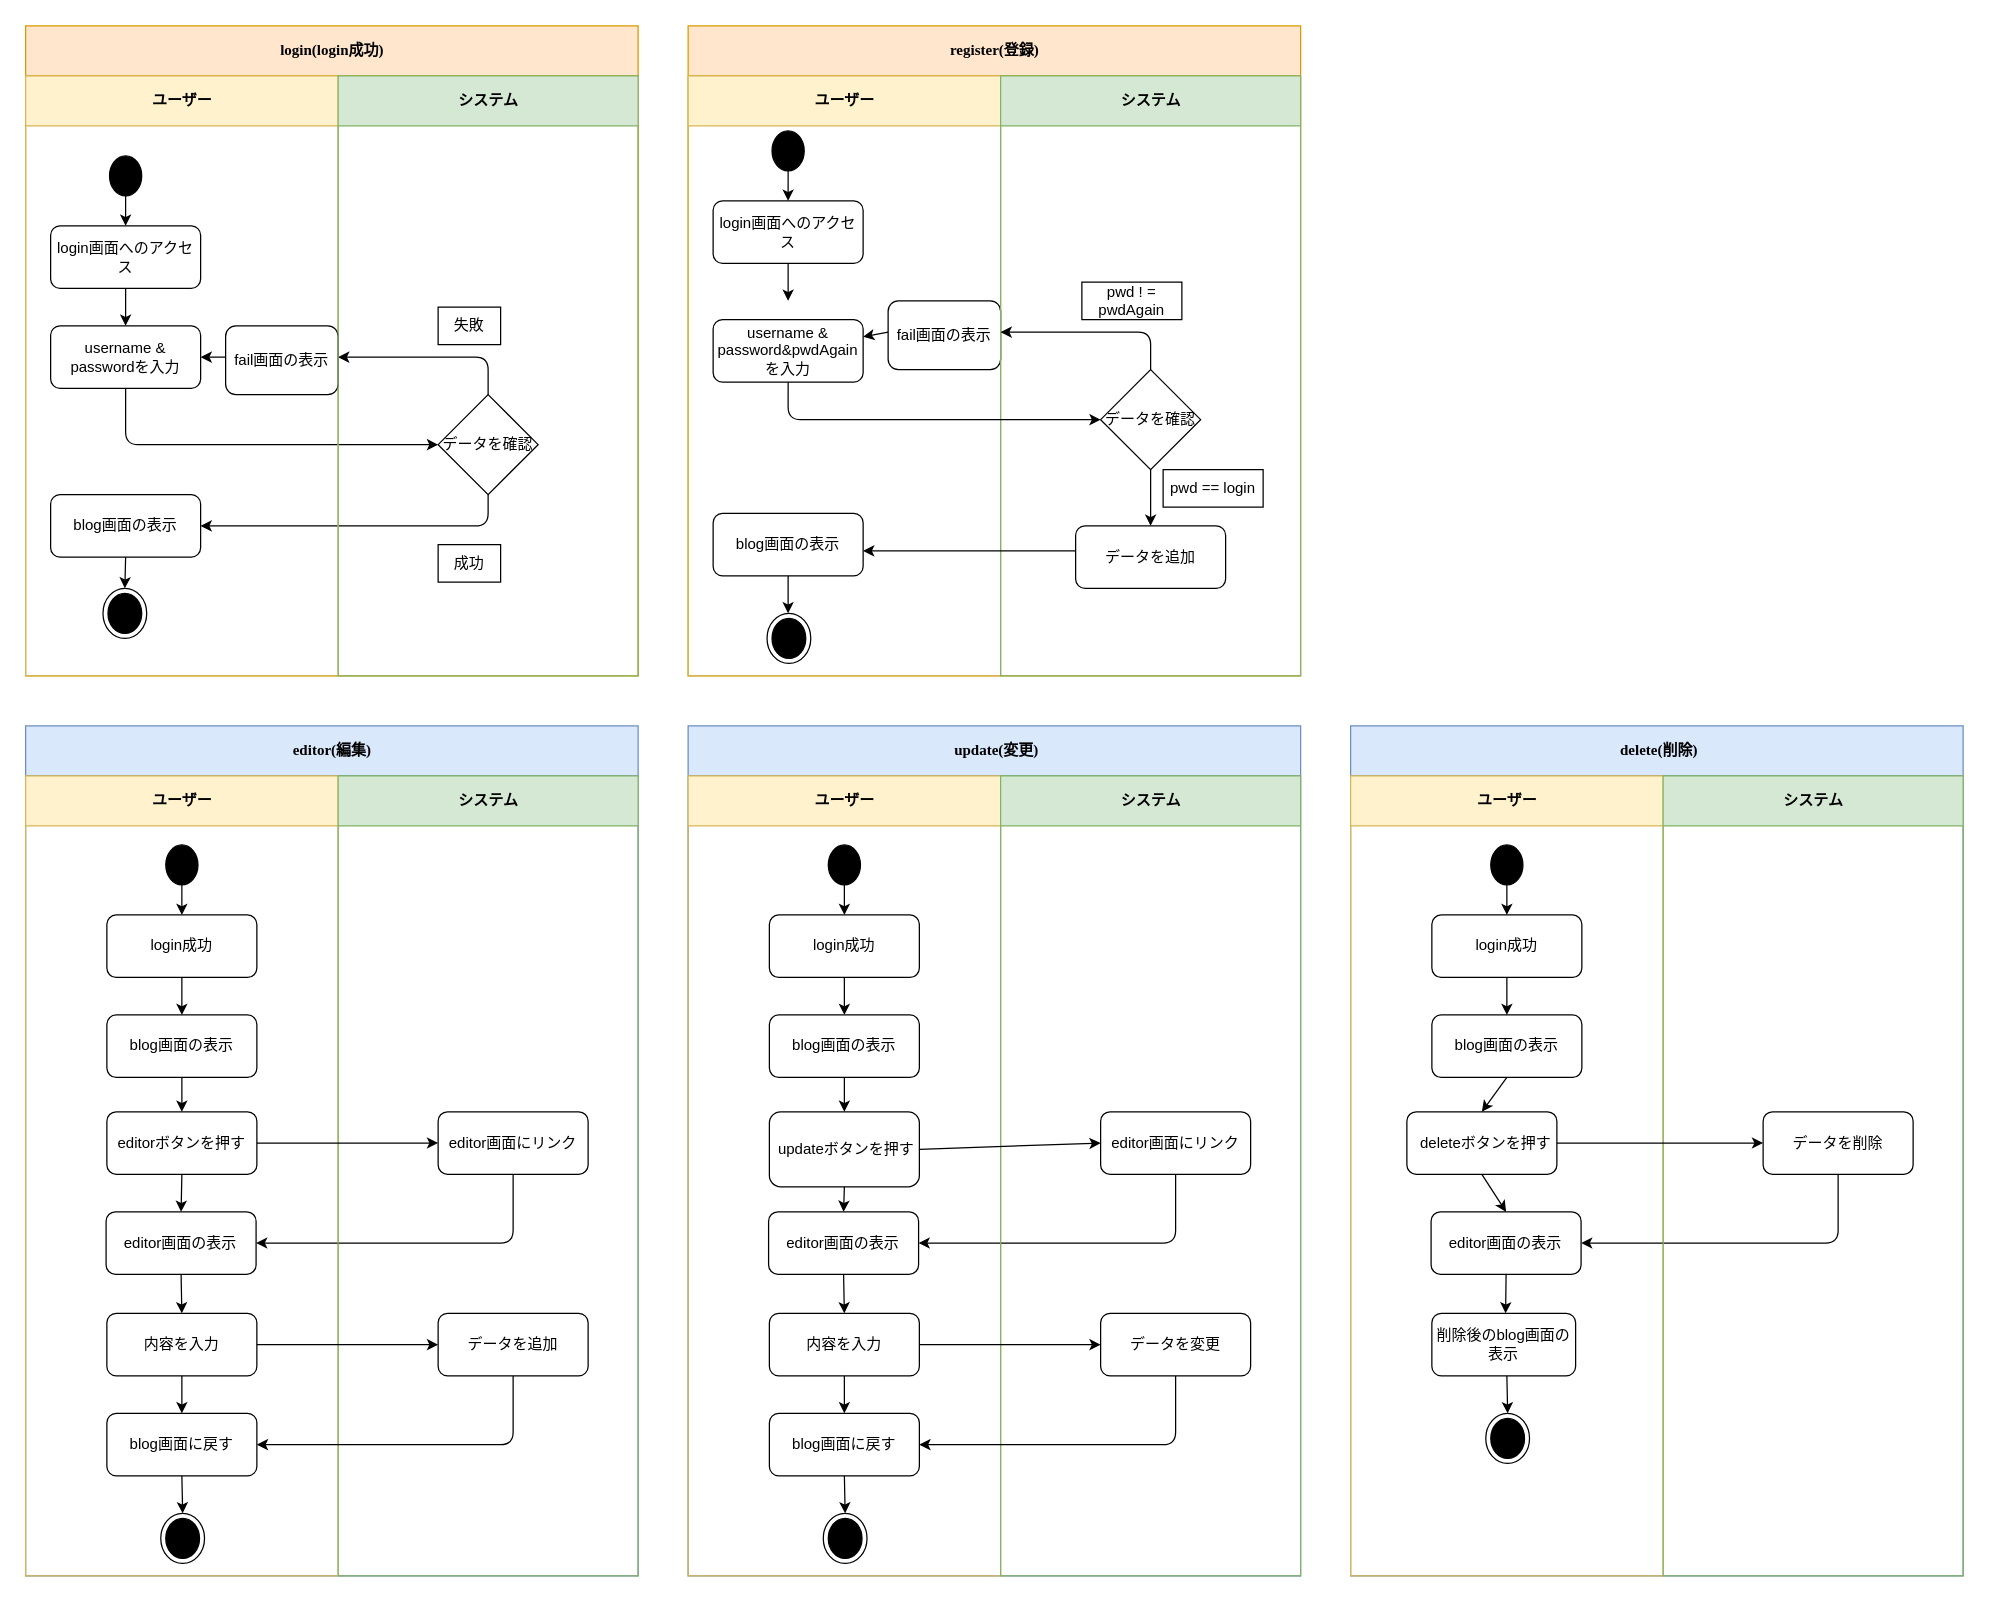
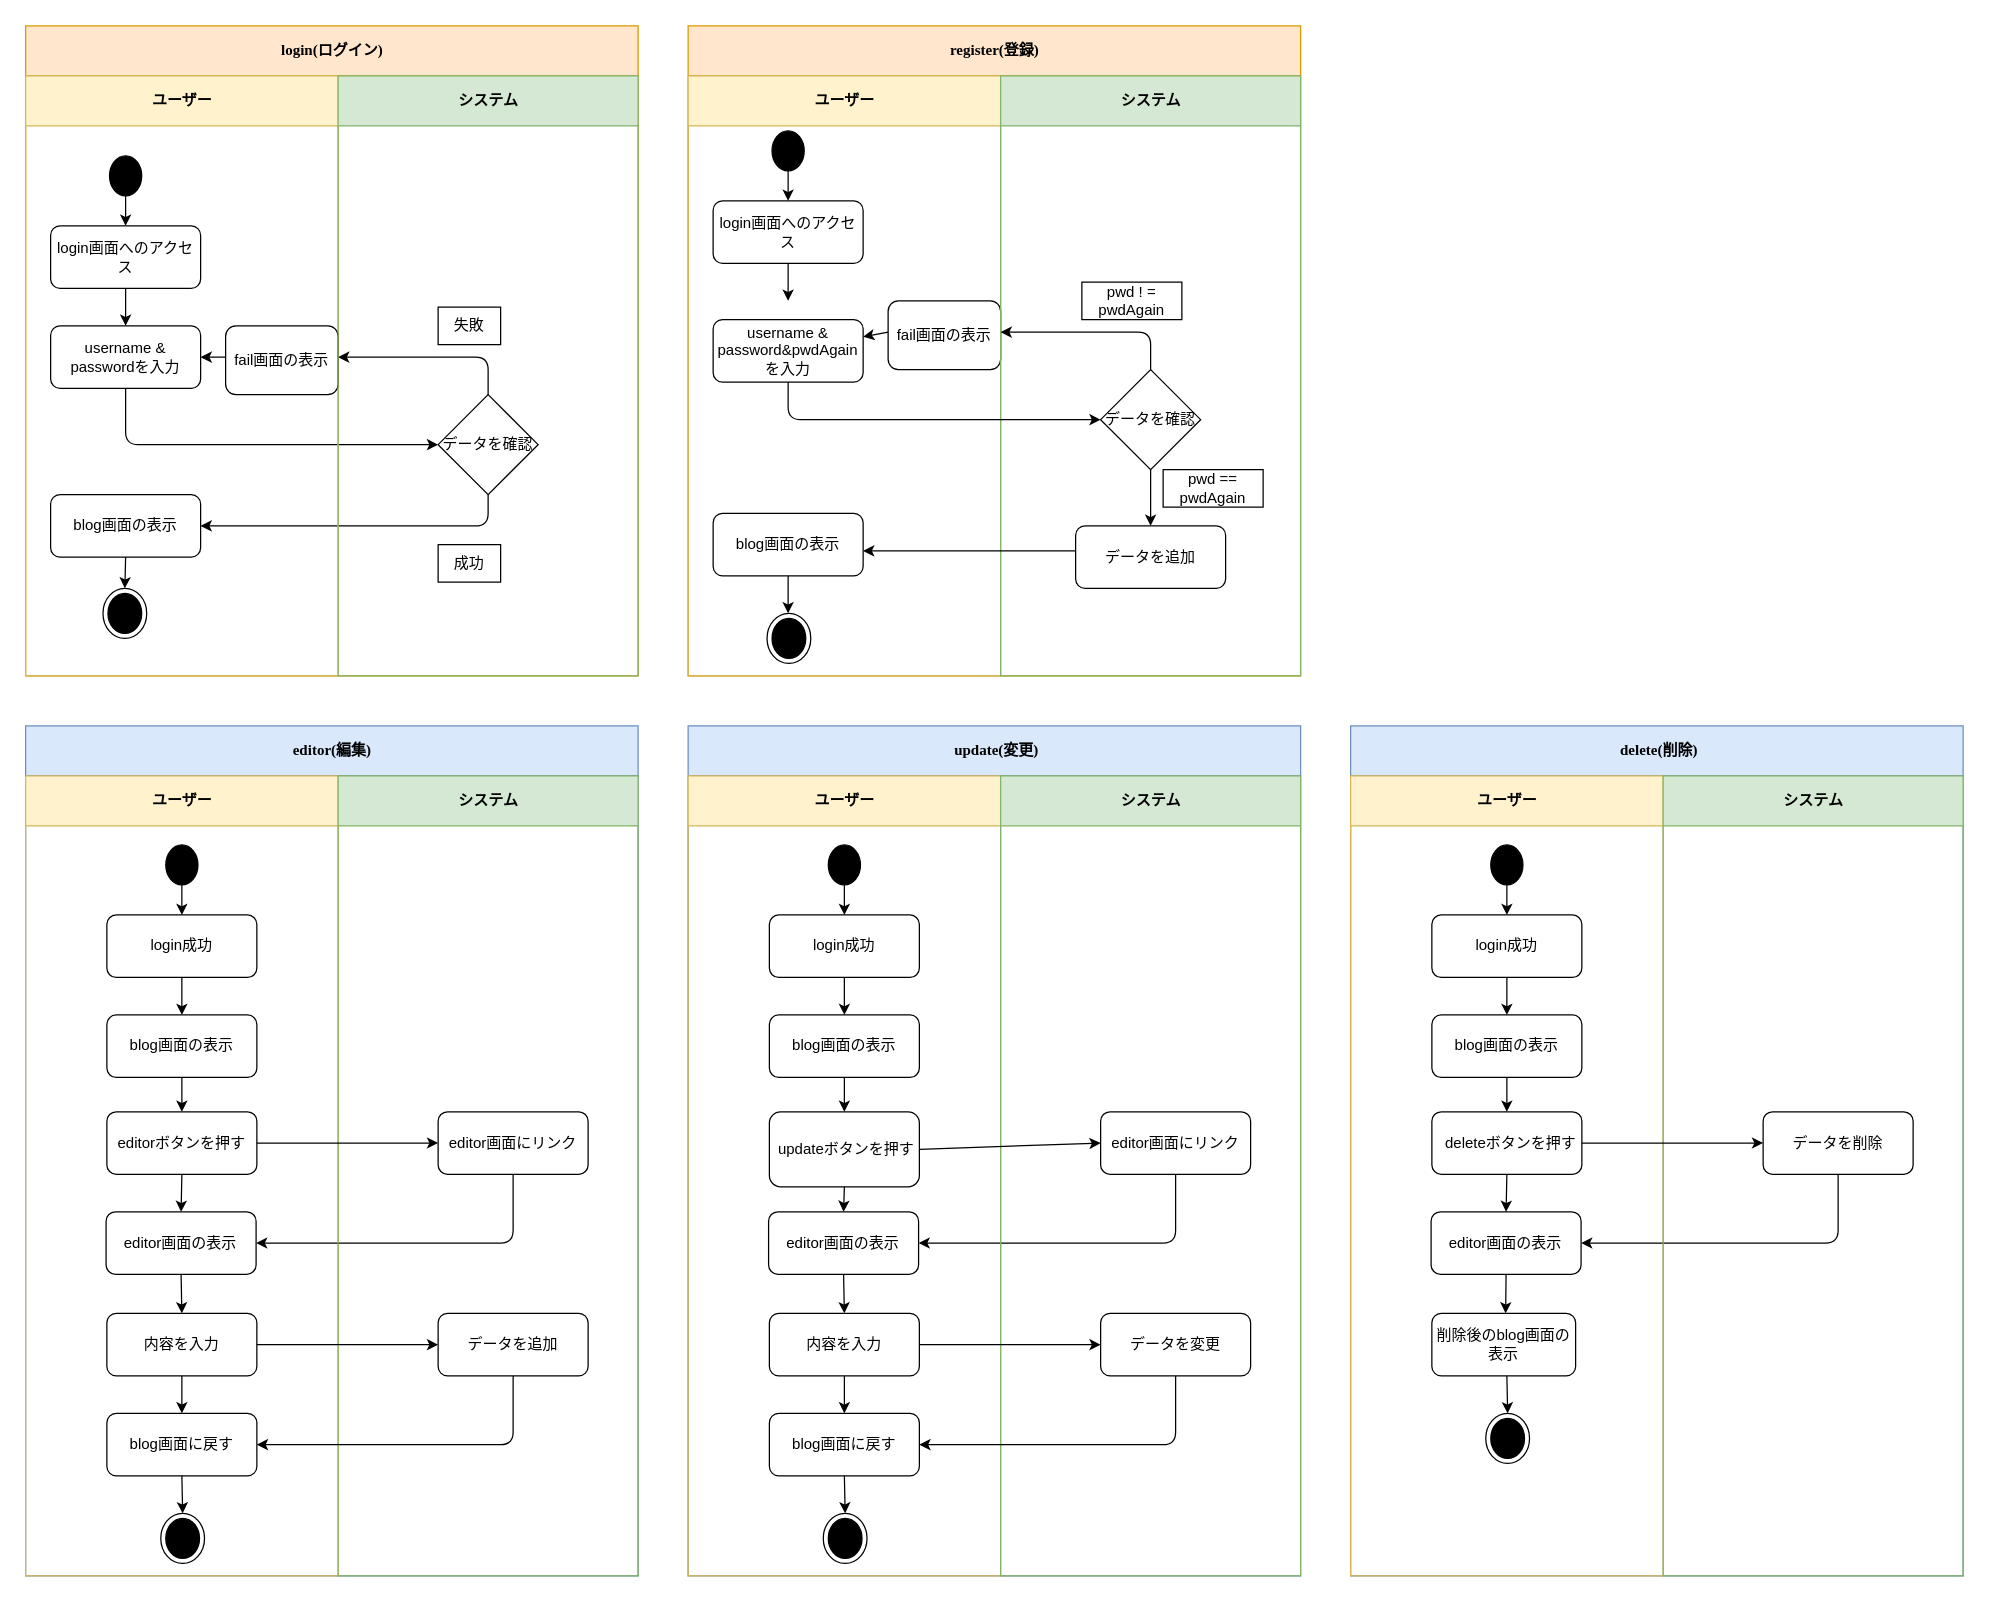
(333, 51) -> (333, 51)
(1213, 488) -> (1213, 488)
(1482, 1143) -> (1507, 1143)
